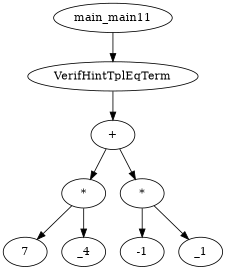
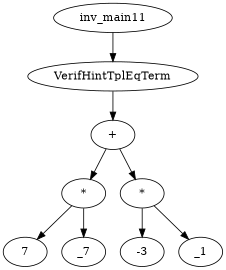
(113, 18) -> (113, 18)
(84, 252) -> (84, 252)
(142, 252) -> (142, 252)
